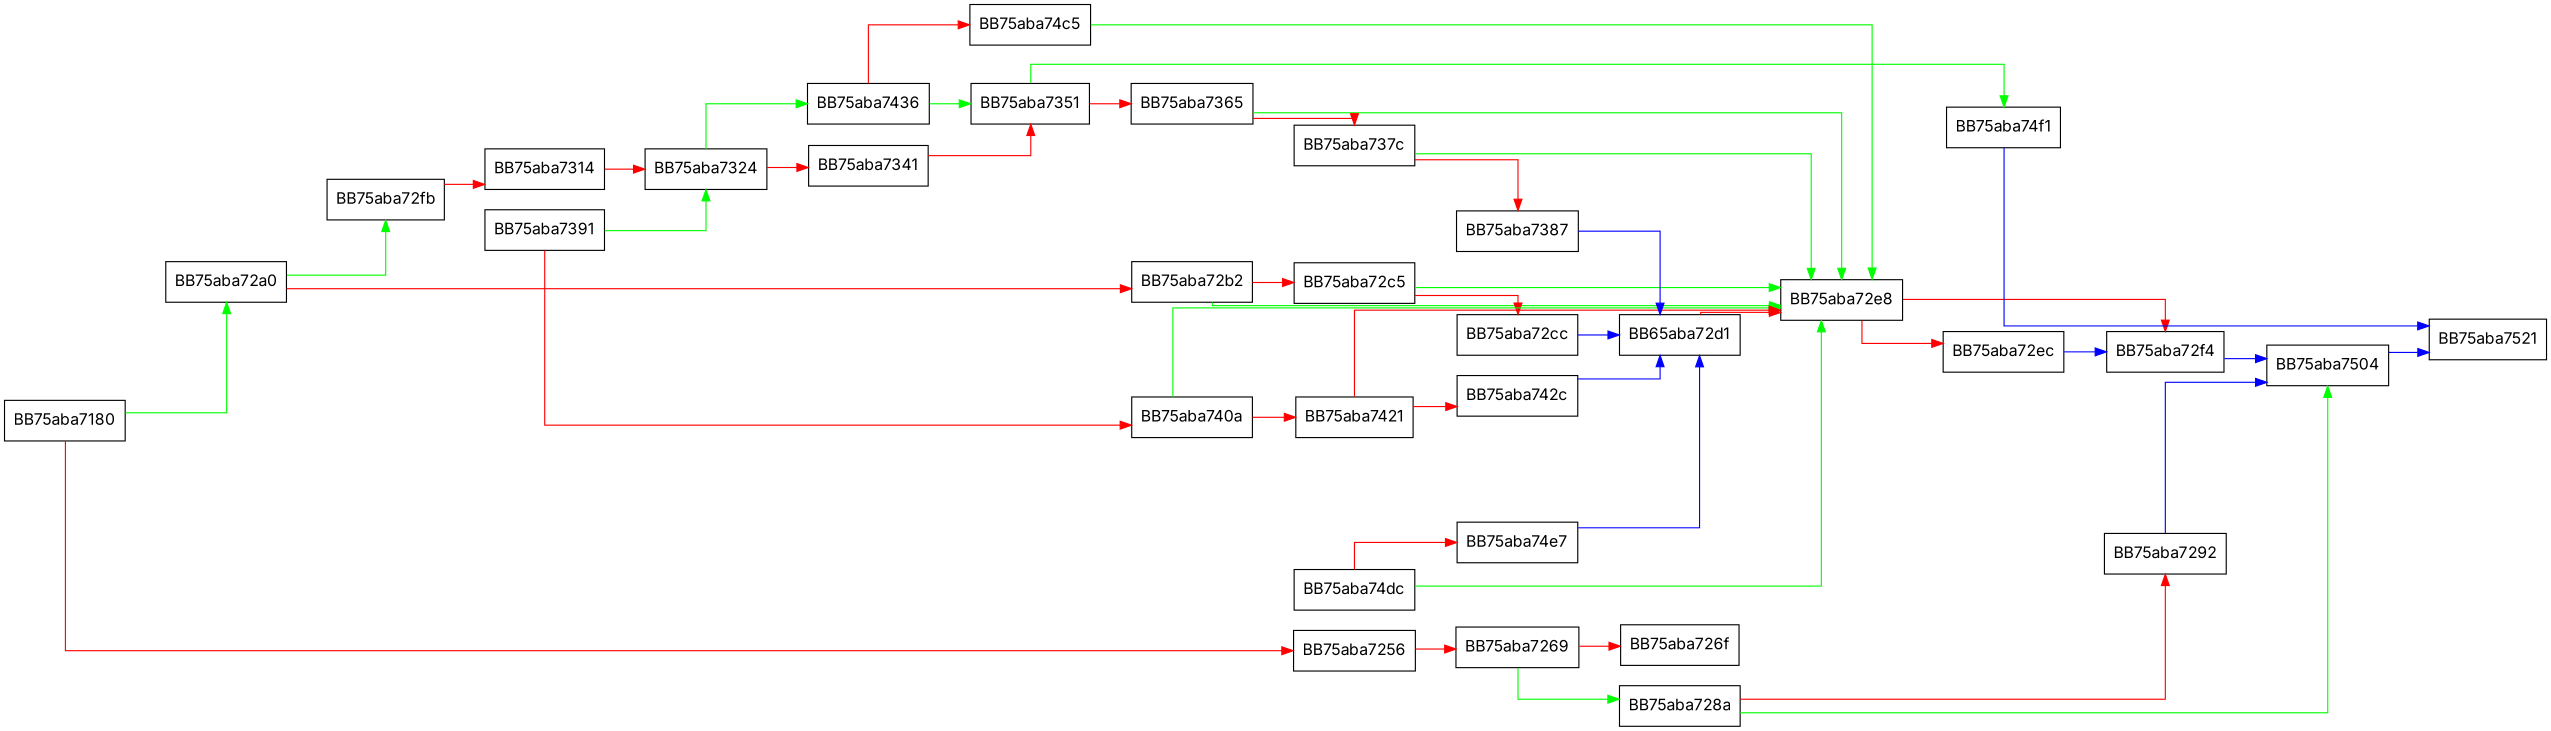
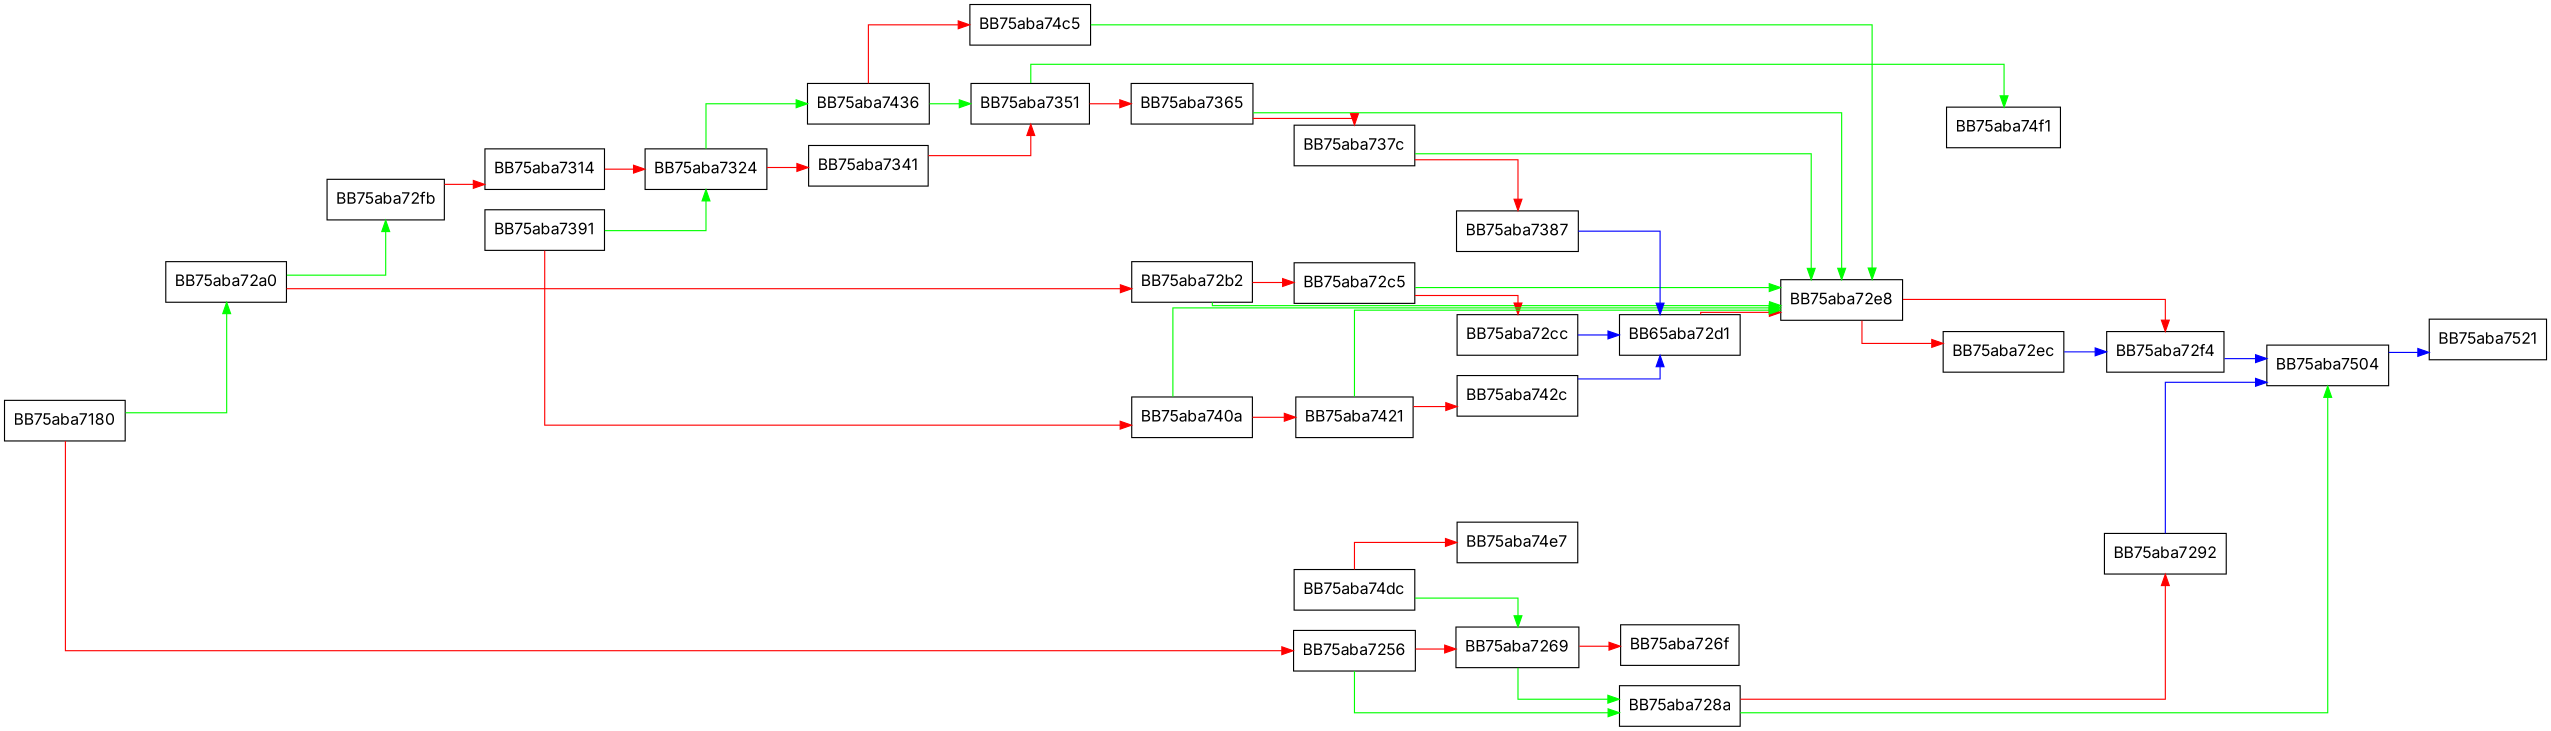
(1519, 310) -> (1519, 310)
(2122, 326) -> none
(1700, 508) -> none
(1745, 586) -> (1475, 598)
none -> (1460, 713)
